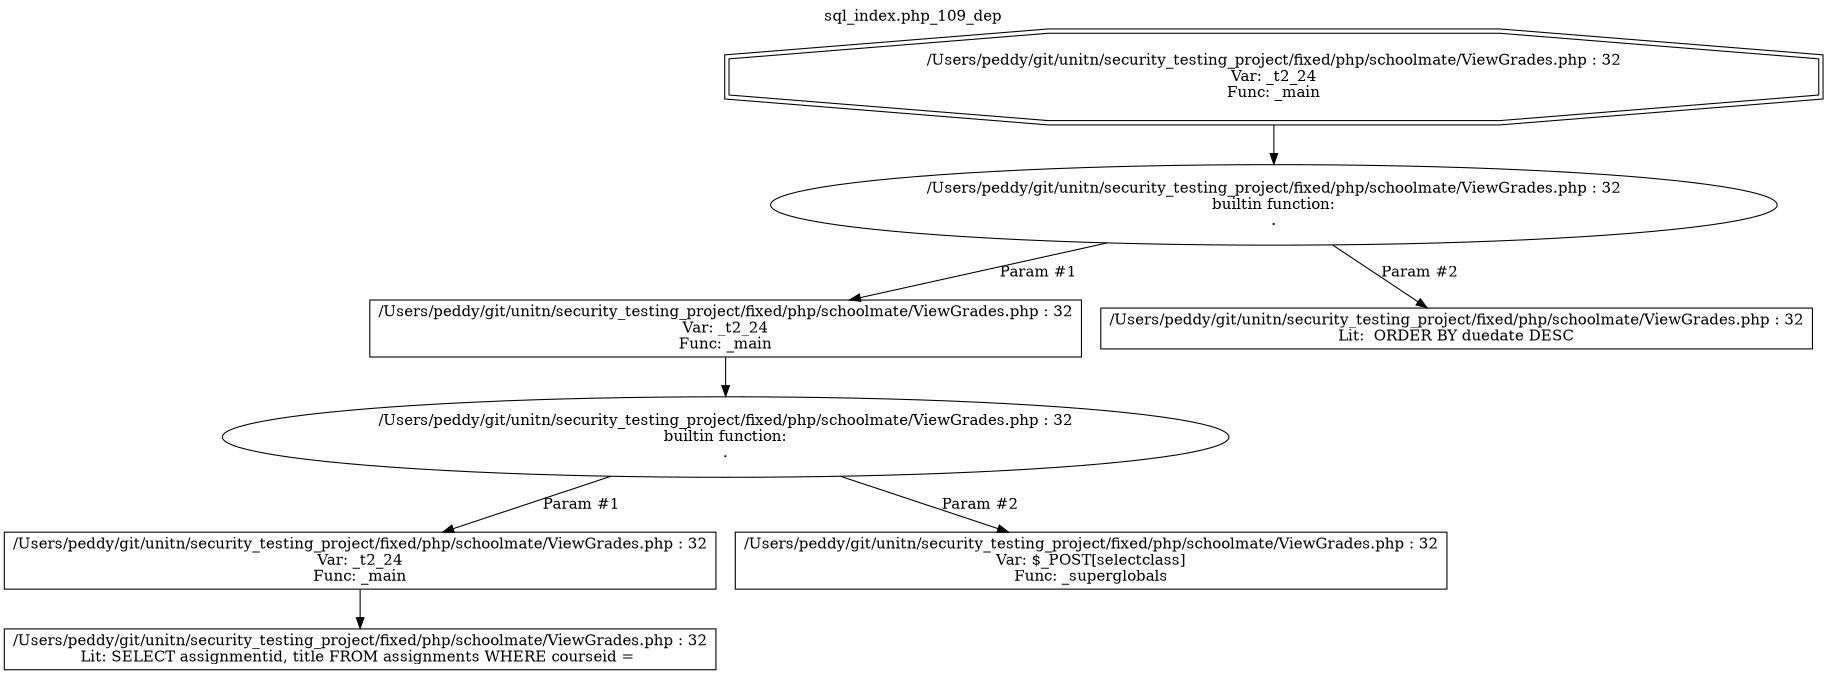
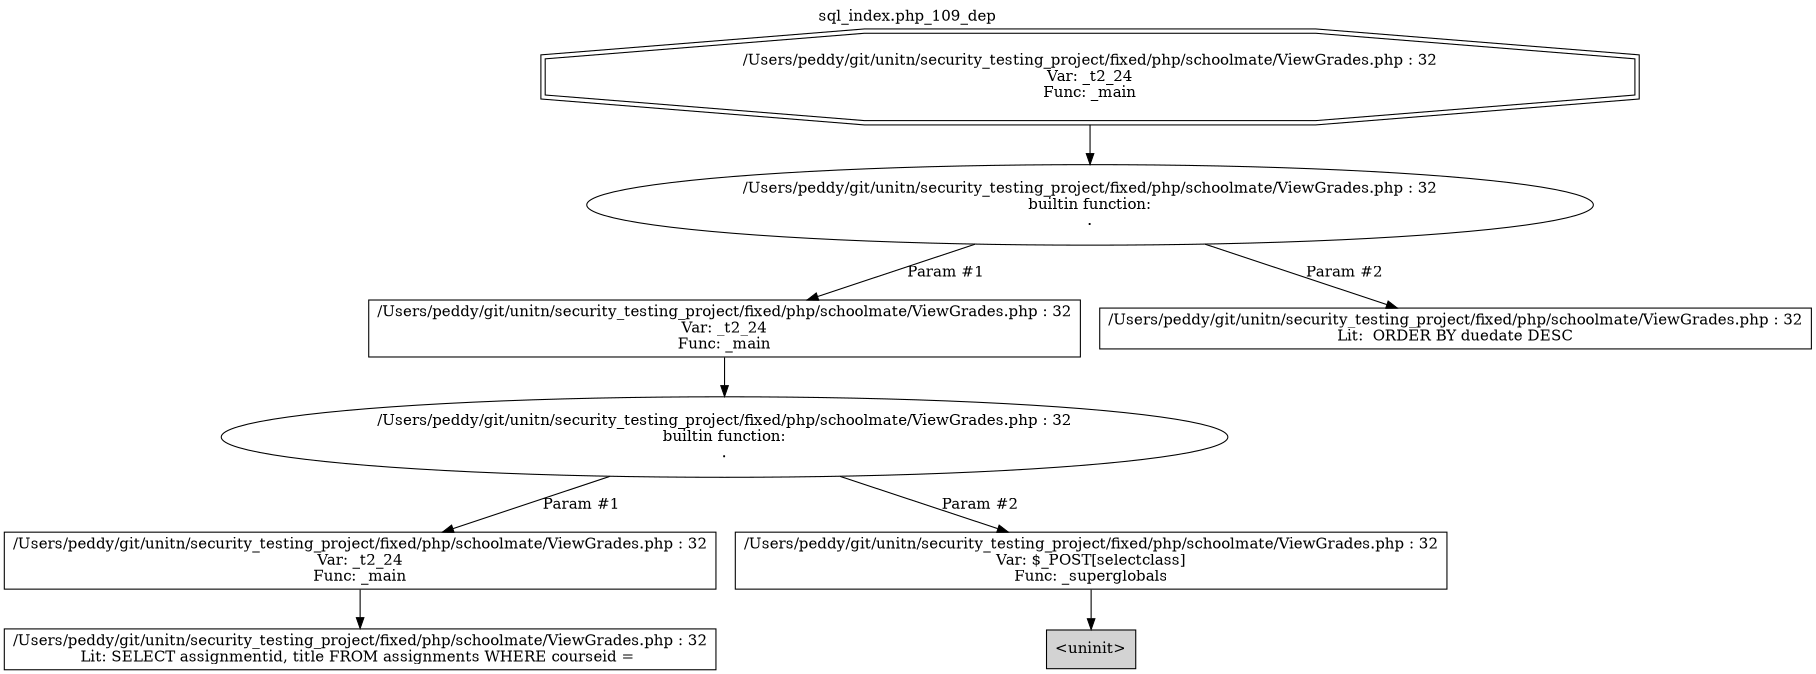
none -> (1091, 649)
